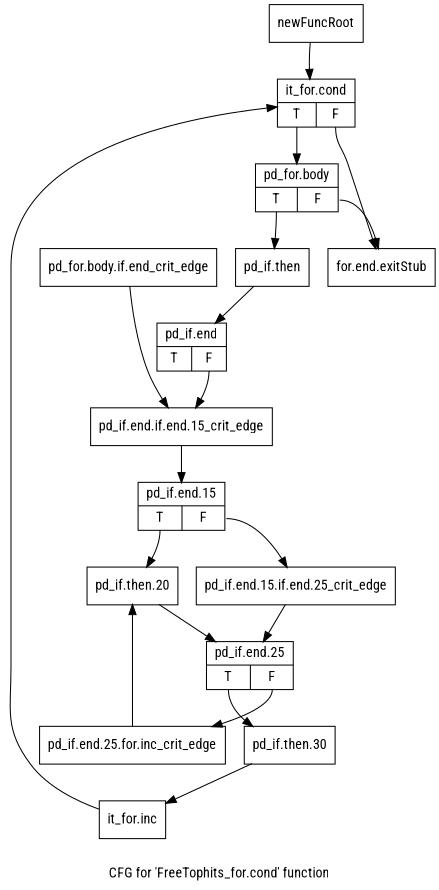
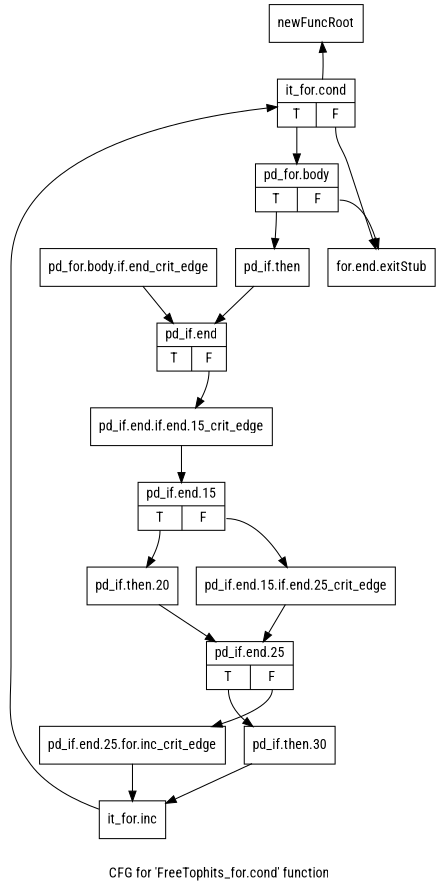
(309, 56) -> (323, 66)
(140, 345) -> (155, 301)
(132, 671) -> (132, 777)
